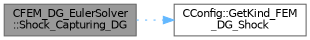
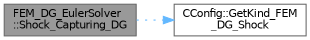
(70, 20) -> (70, 20)
